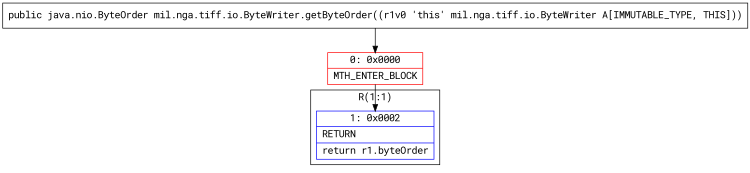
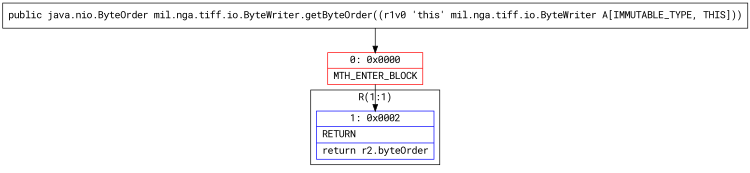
(375, 151) -> (375, 151)
